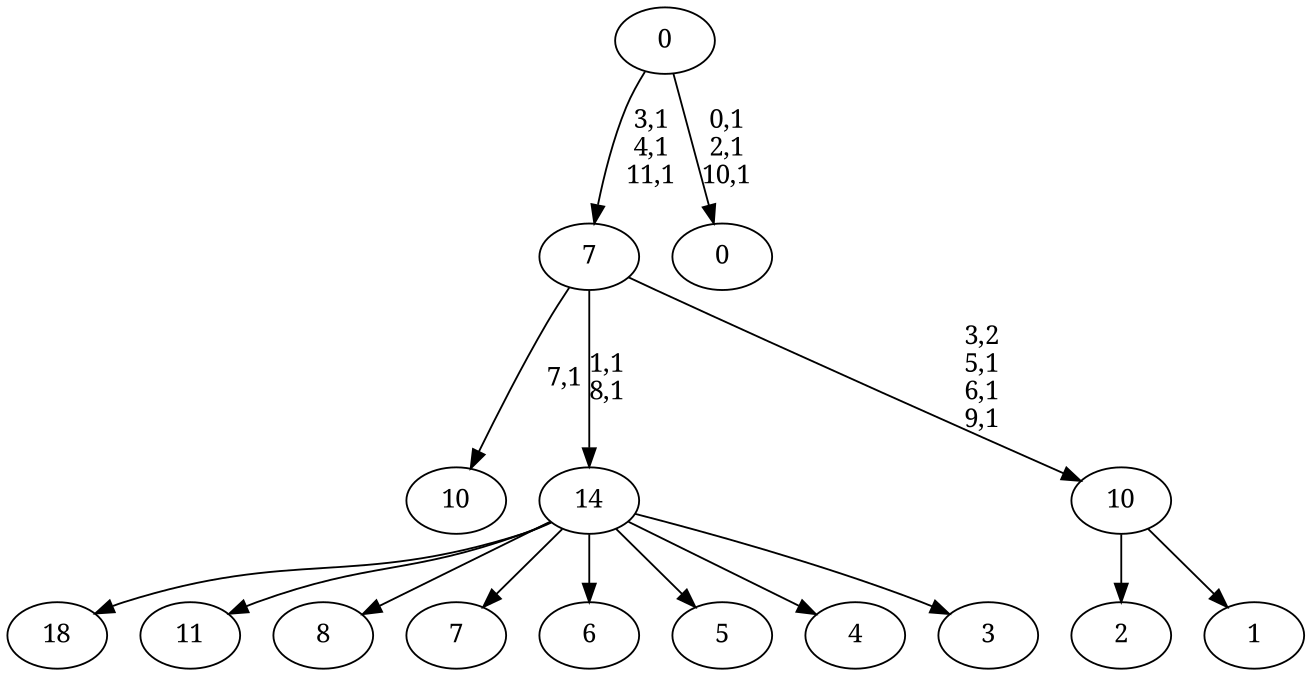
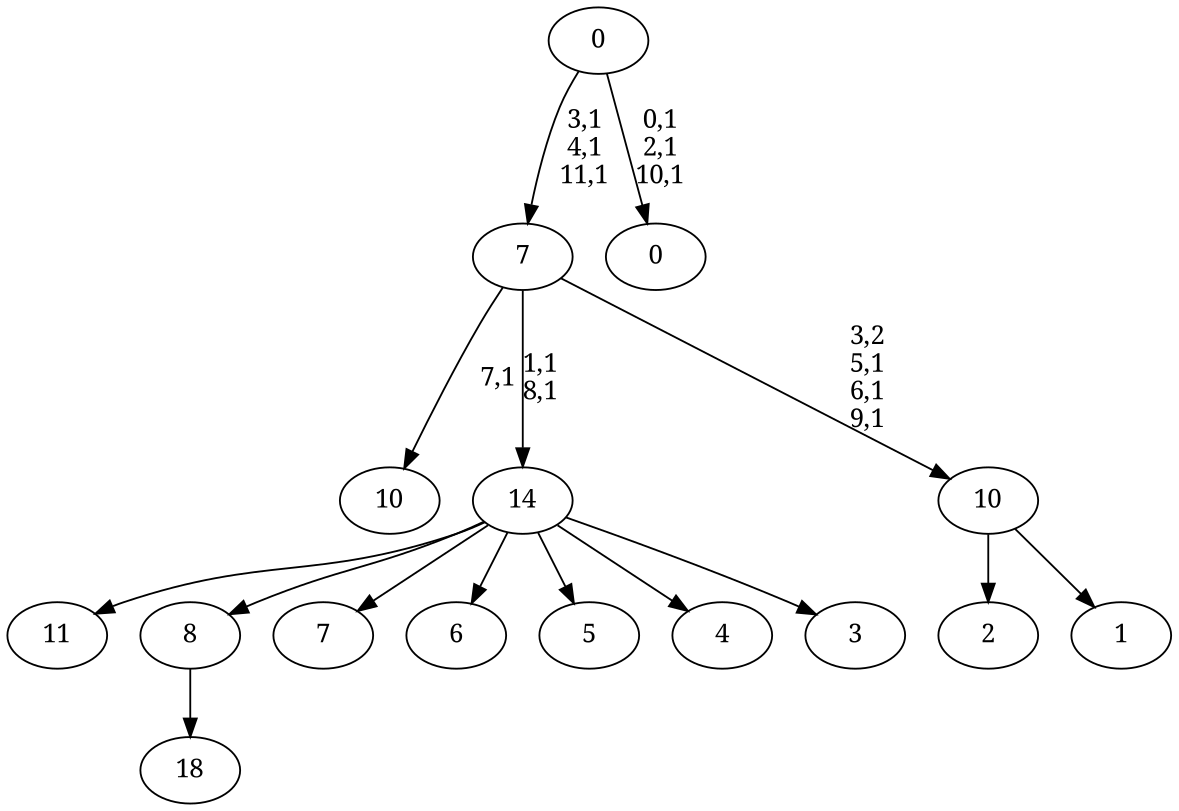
(333, 567) -> (190, 694)
